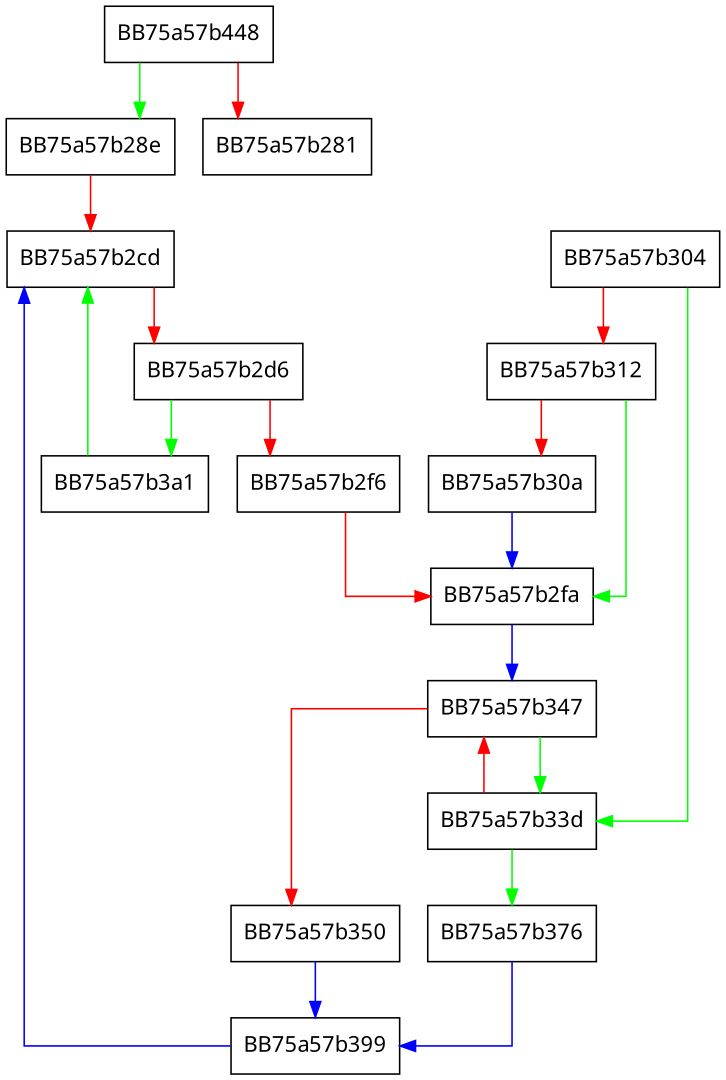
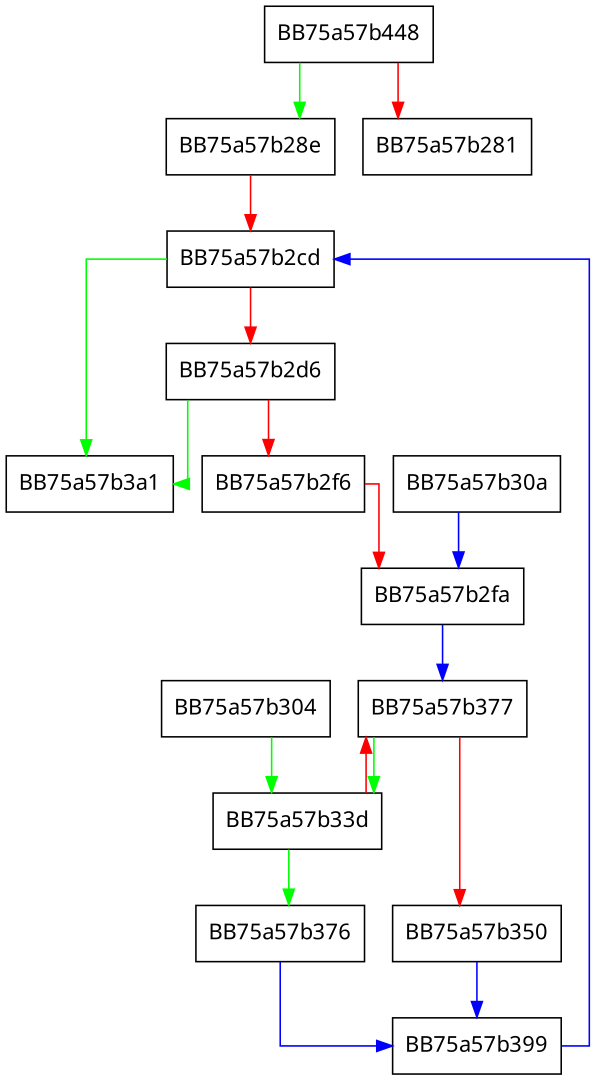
(571, 372) -> none
(88, 379) -> (86, 309)
(512, 709) -> (443, 709)
